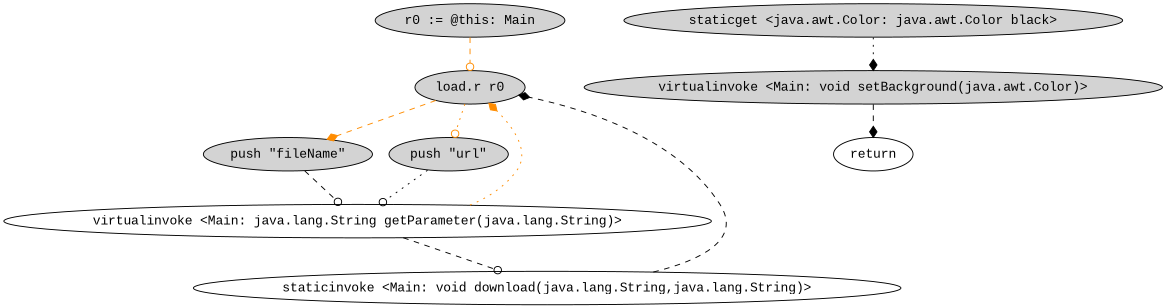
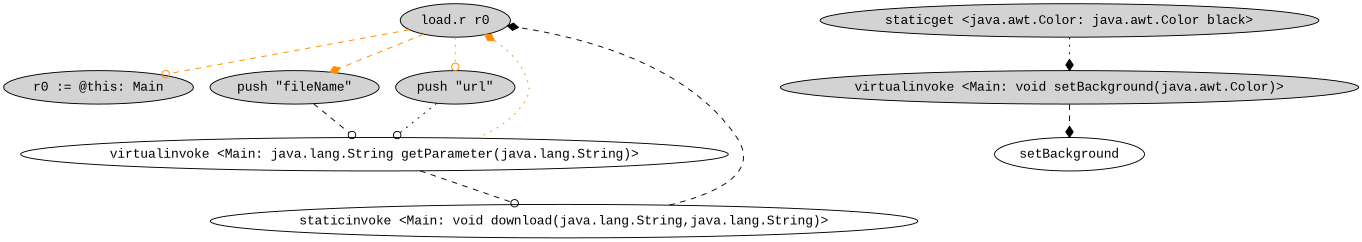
(470, 50) -> (290, 52)
(873, 154) -> (1069, 154)
